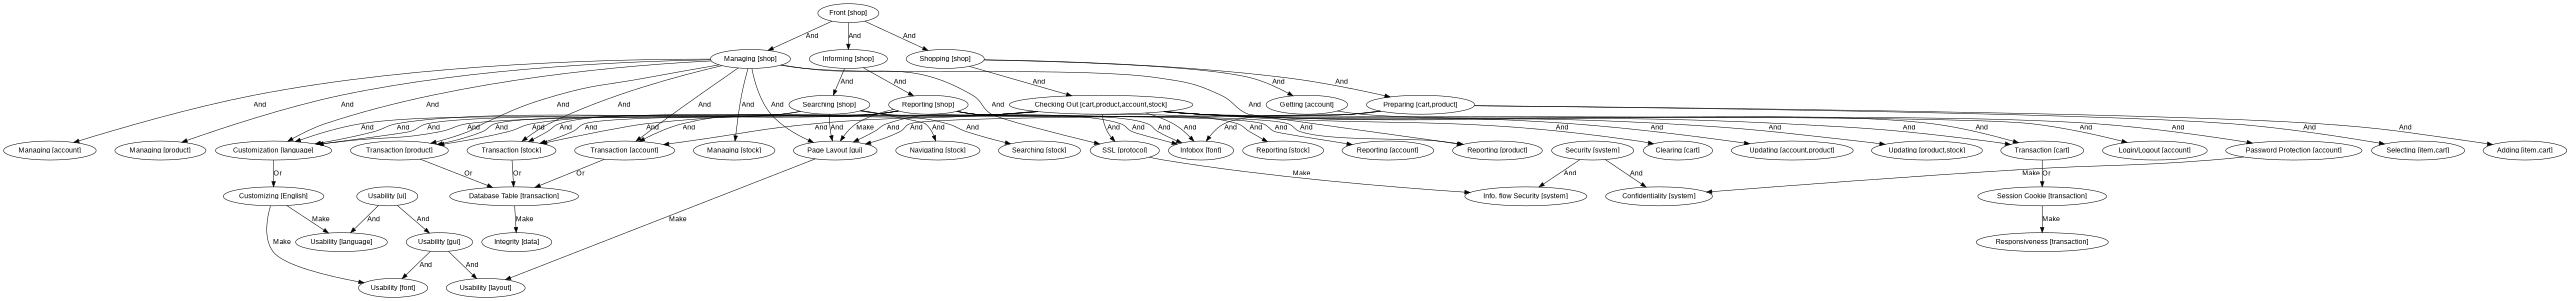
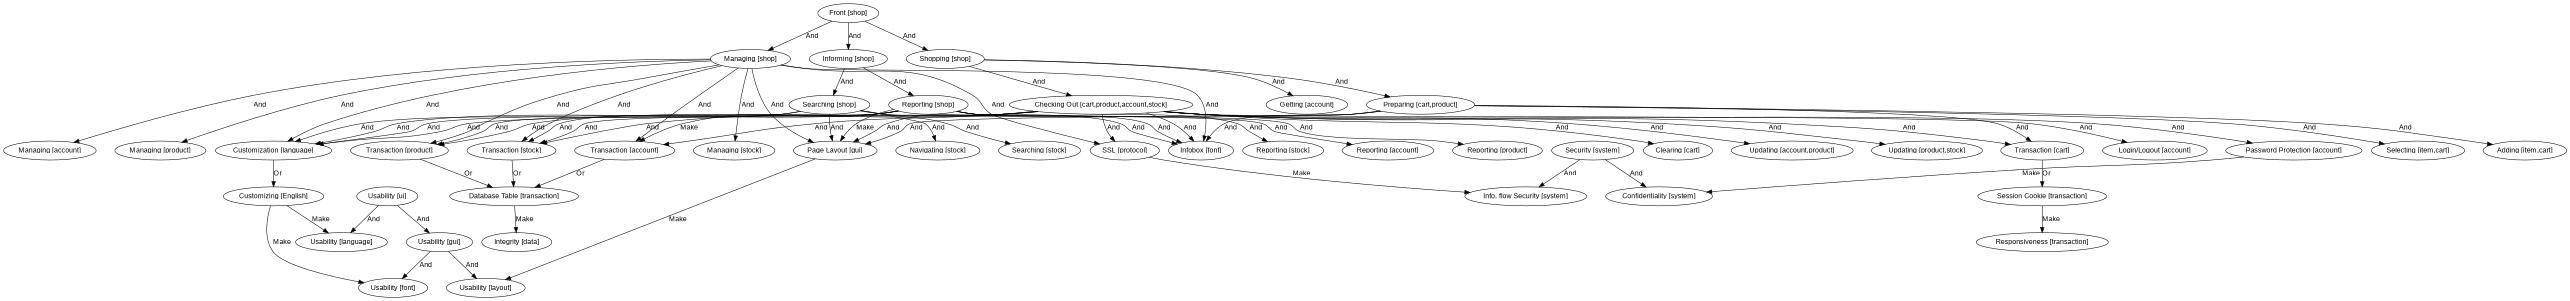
(1124, 74) -> (1012, 72)
(1676, 117) -> (1753, 109)
(689, 128) -> (689, 128)
